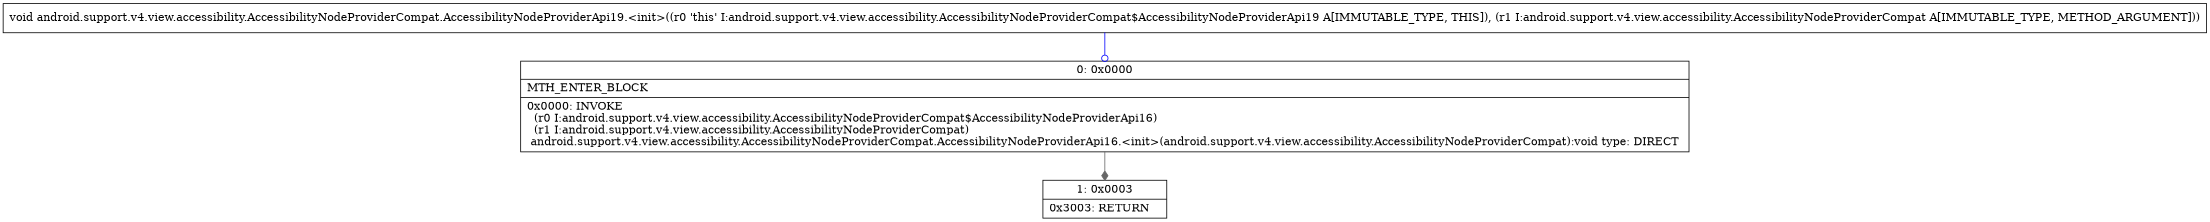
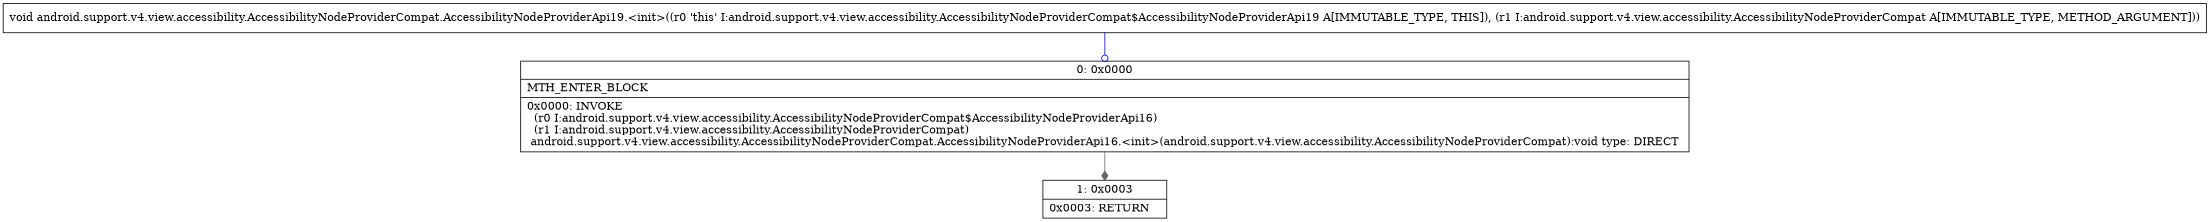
(1105, 208) -> (1105, 208)
